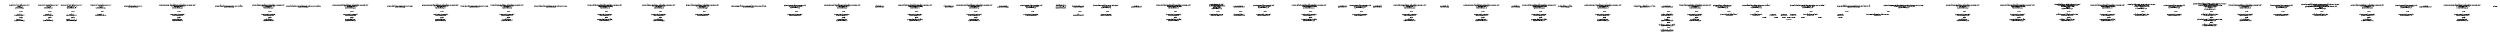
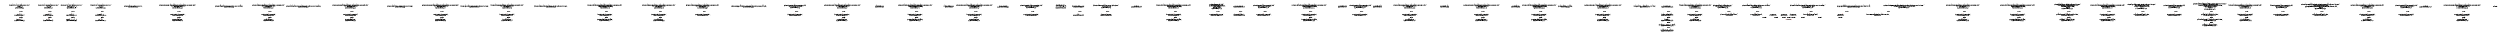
none -> (101, 20)
